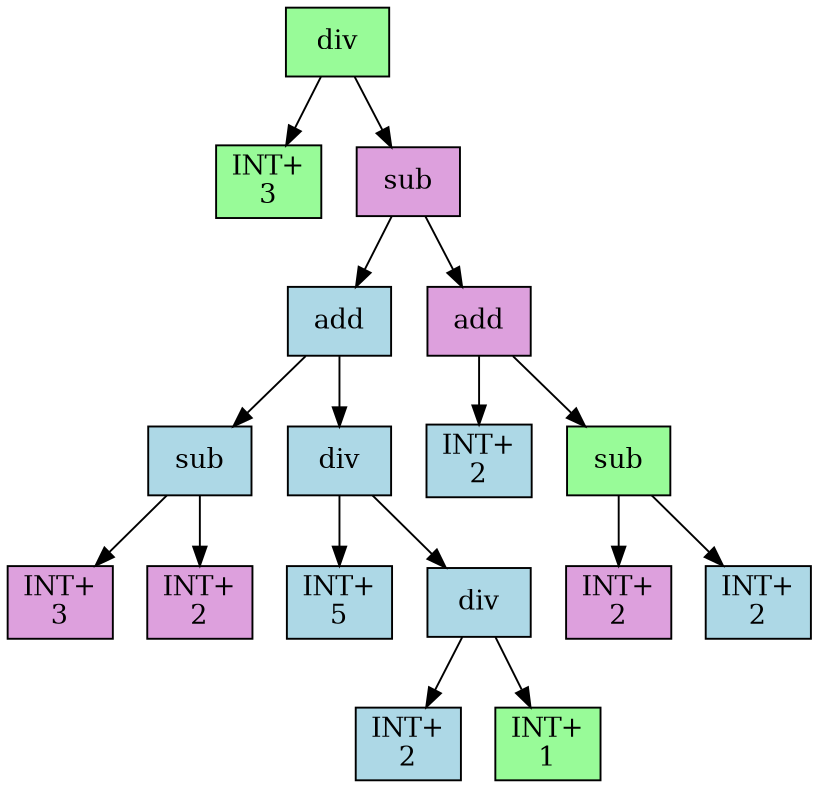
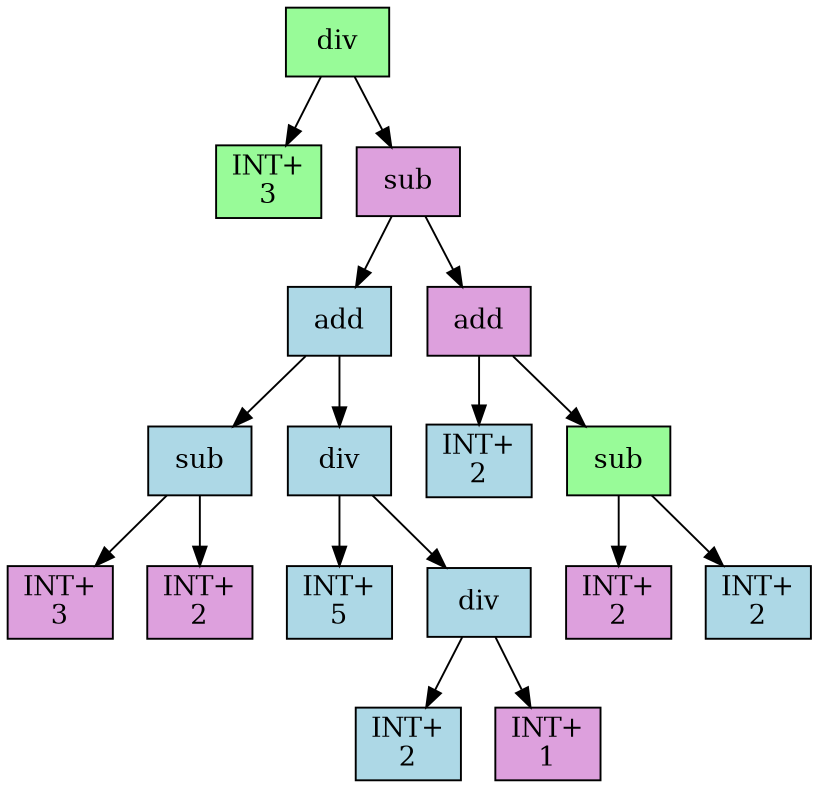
(548, 744) -> (548, 744)
